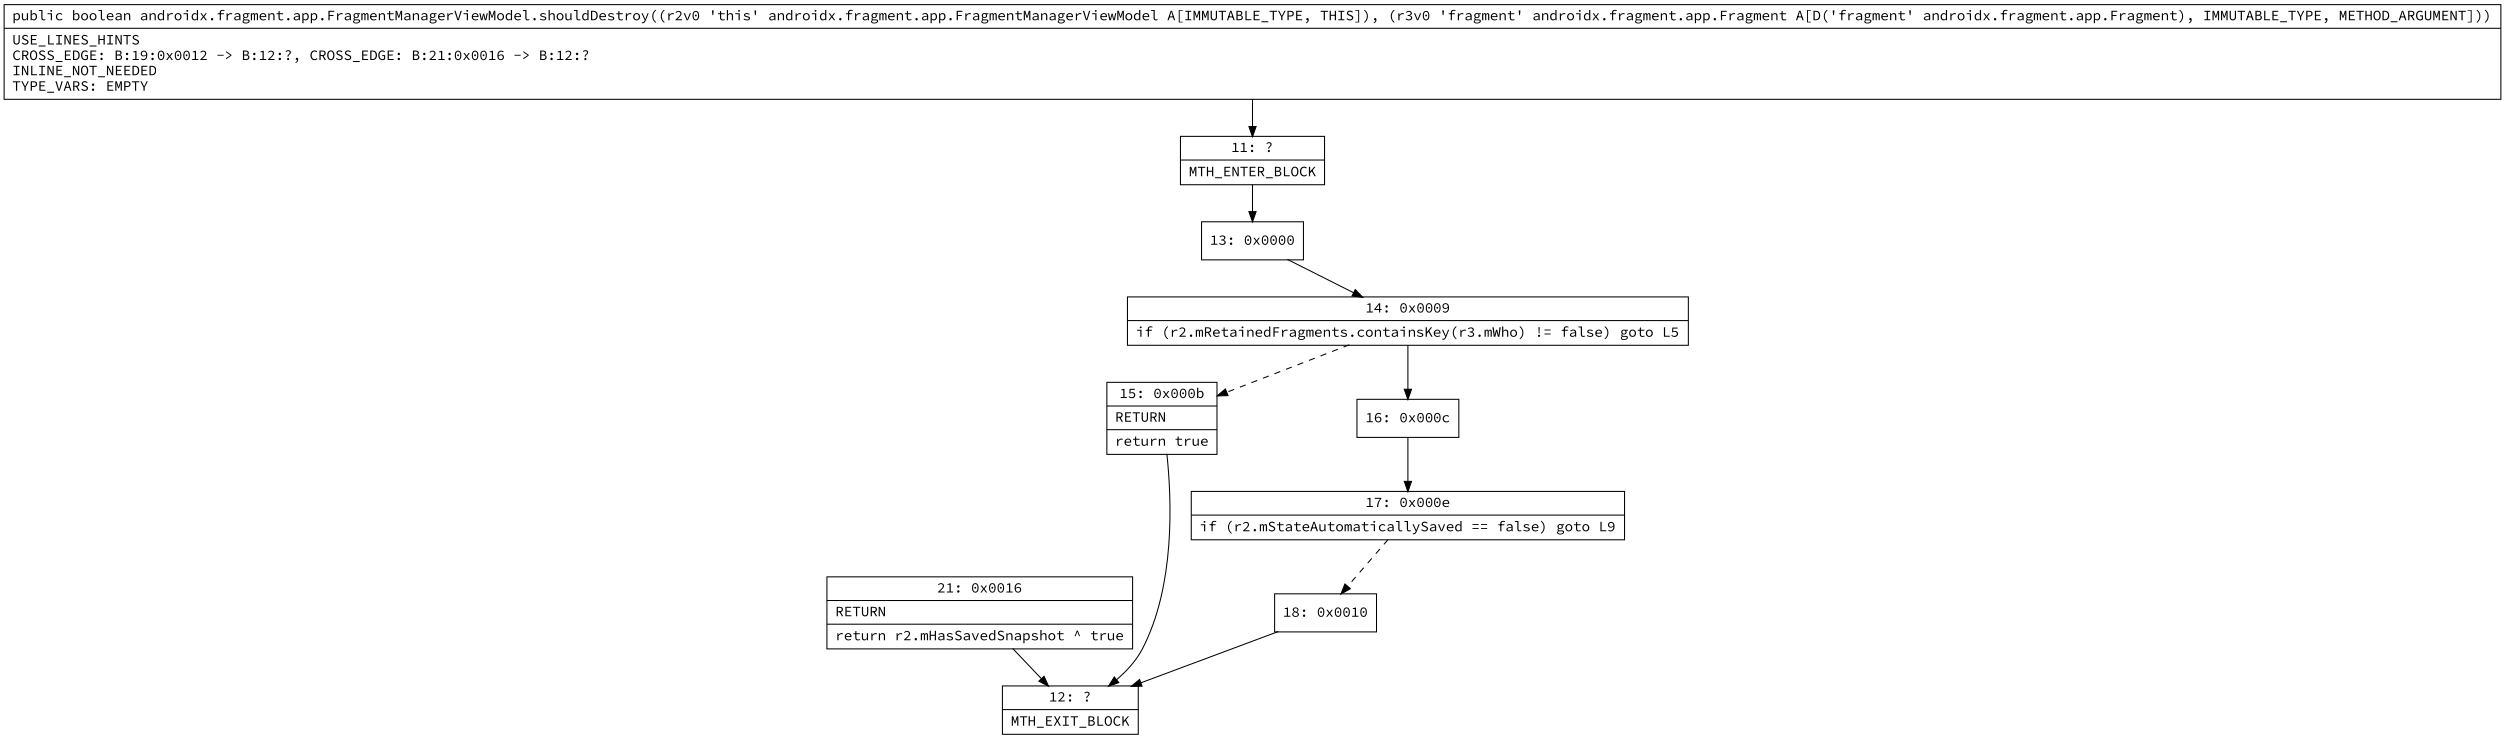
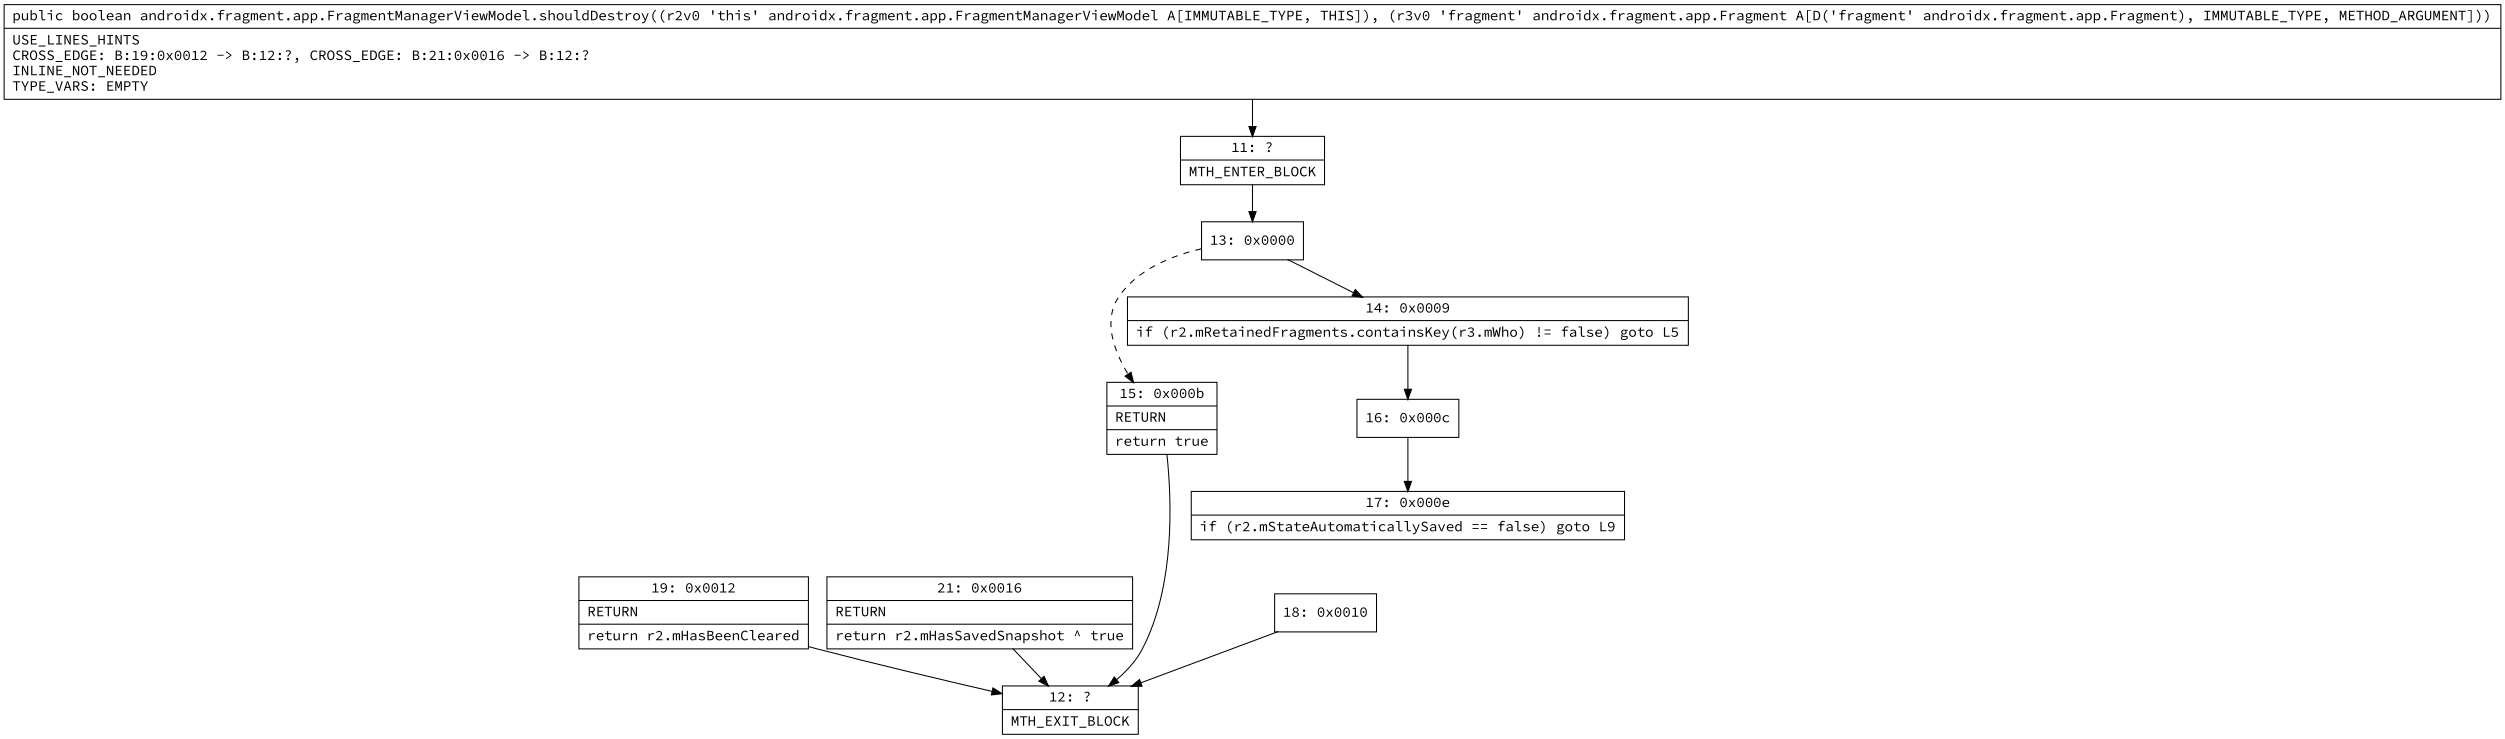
(1288, 368) -> (1124, 291)
(1368, 563) -> none
none -> (694, 613)
